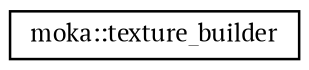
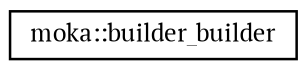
(155, 35) -> (153, 35)
